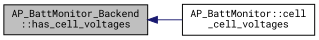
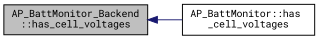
(249, 20) -> (249, 20)
